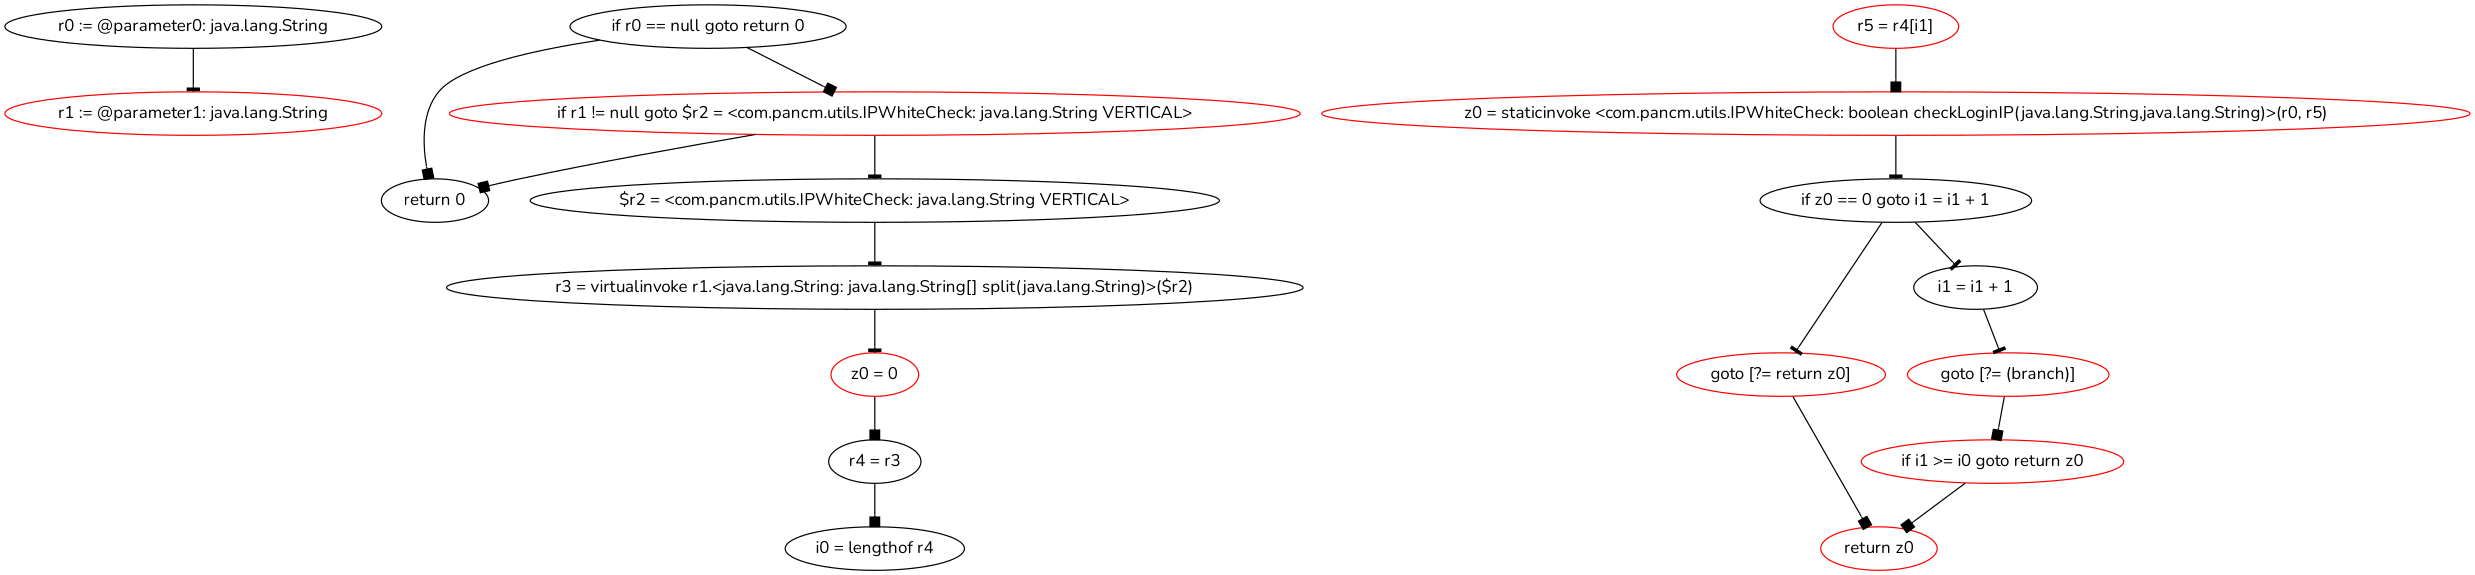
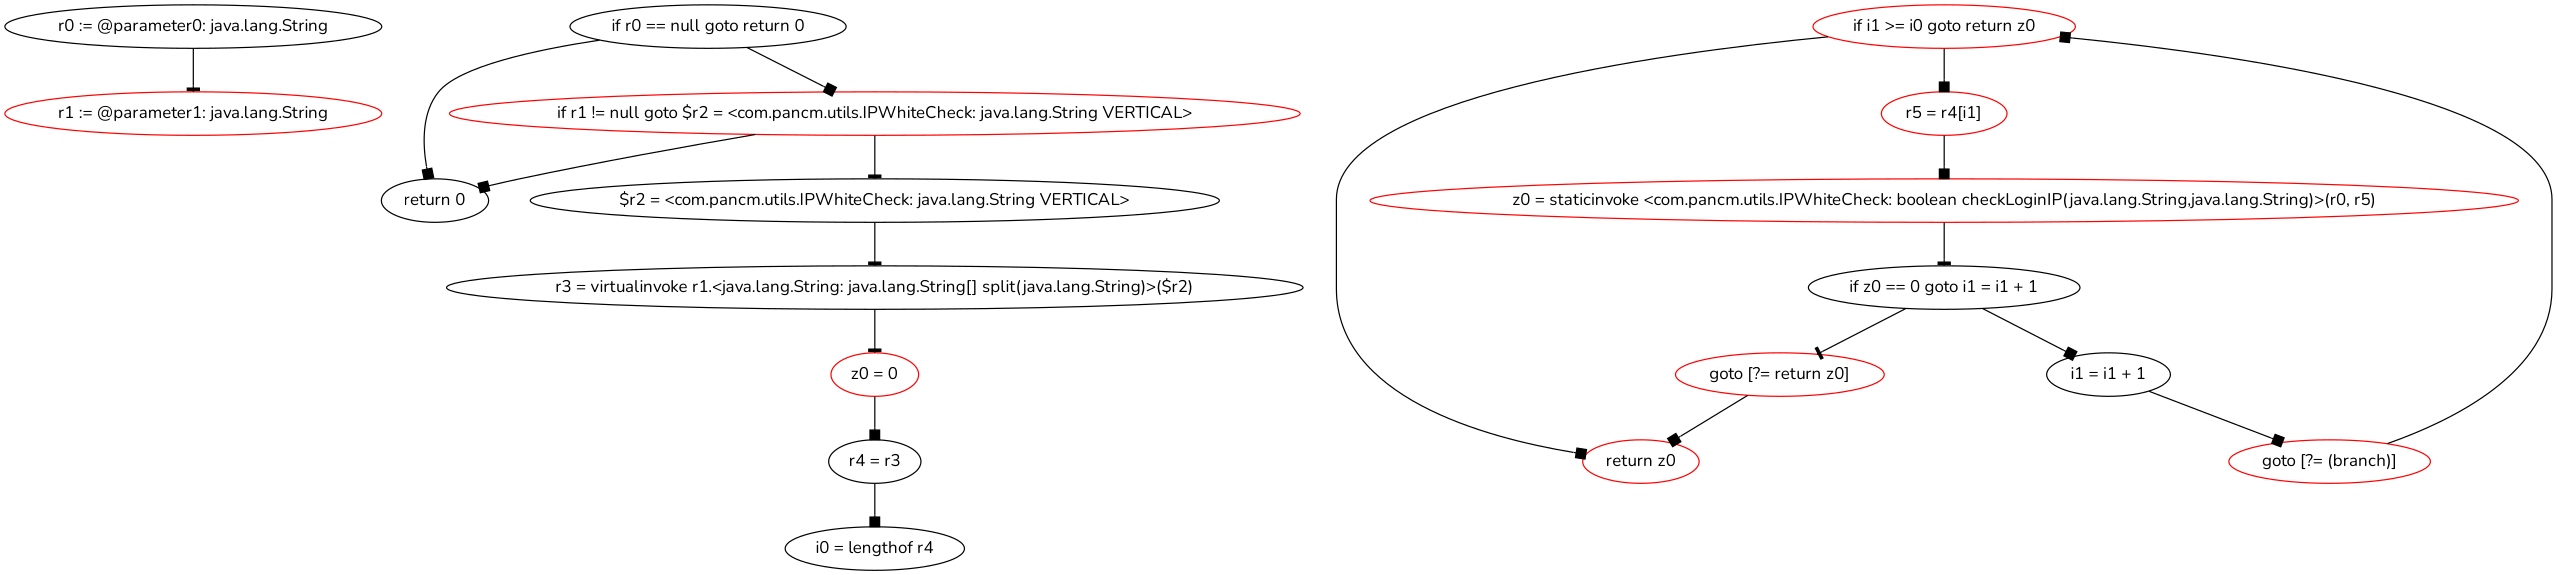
none -> (1944, 64)
(1934, 242) -> (2023, 330)
(1991, 328) -> (2210, 415)
